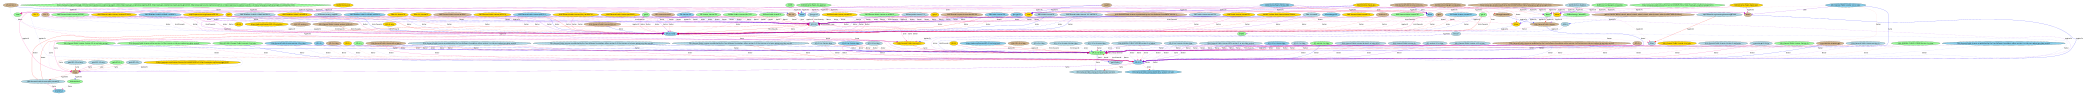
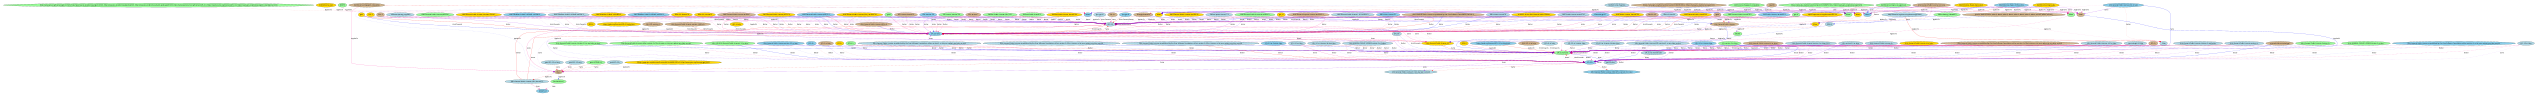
(402, 11) -> (1055, 18)
(960, 52) -> none
(117, 62) -> (596, 62)
